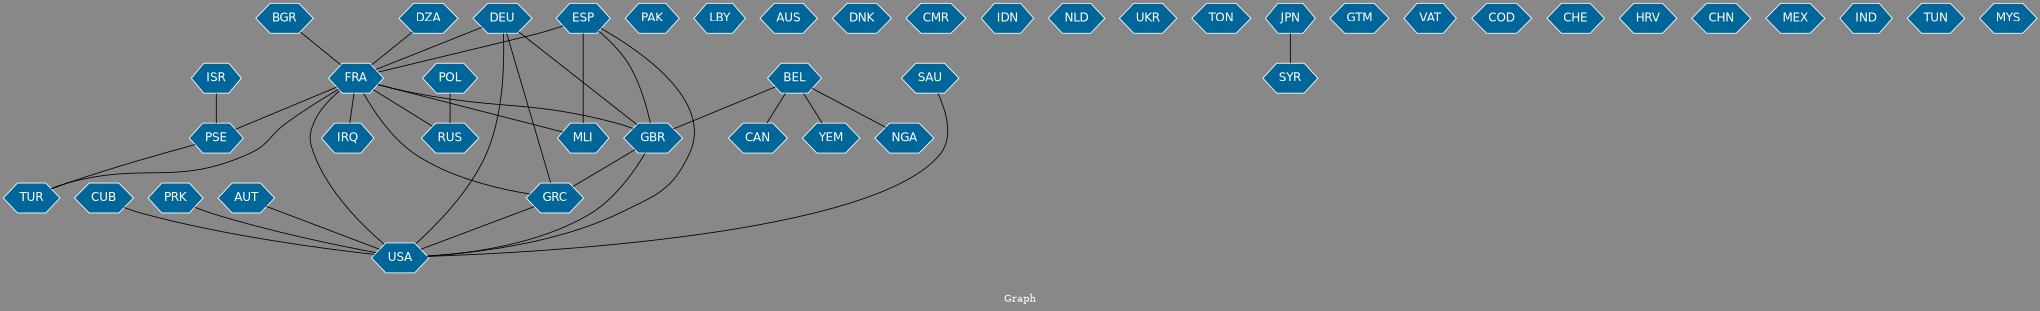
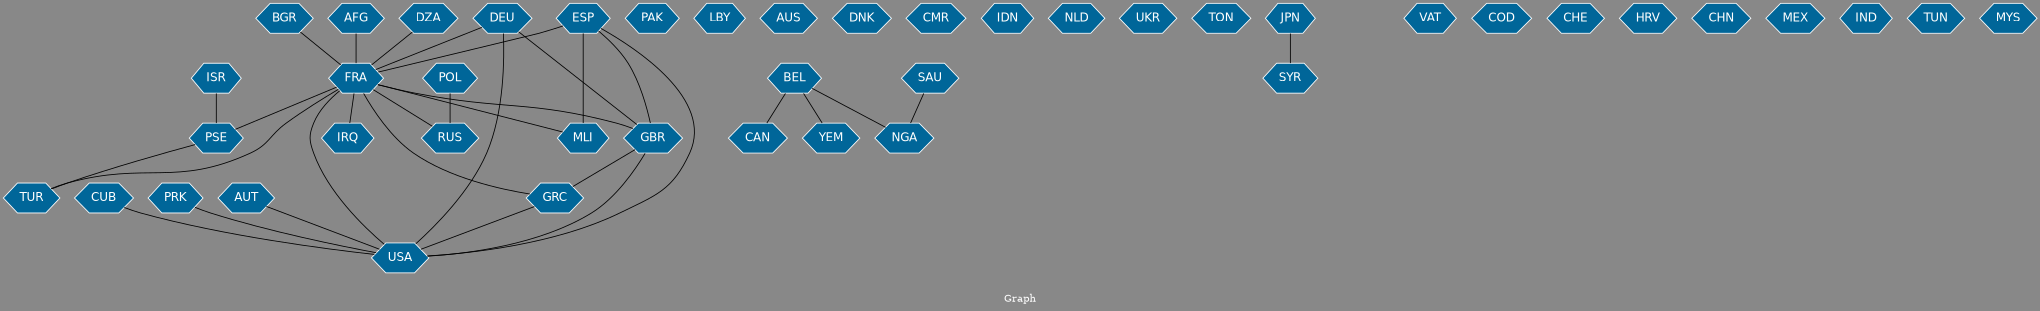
none -> (356, 18)
(1359, 18) -> none
(526, 101) -> none
(724, 108) -> none
(723, 230) -> (917, 108)
